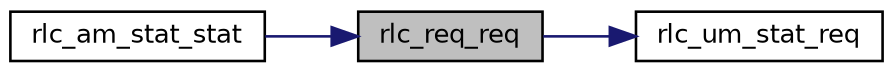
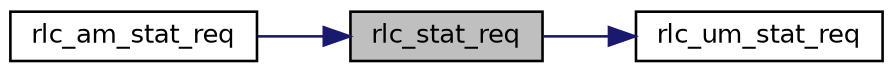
(138, 36) -> (134, 36)
(450, 36) -> (446, 36)
